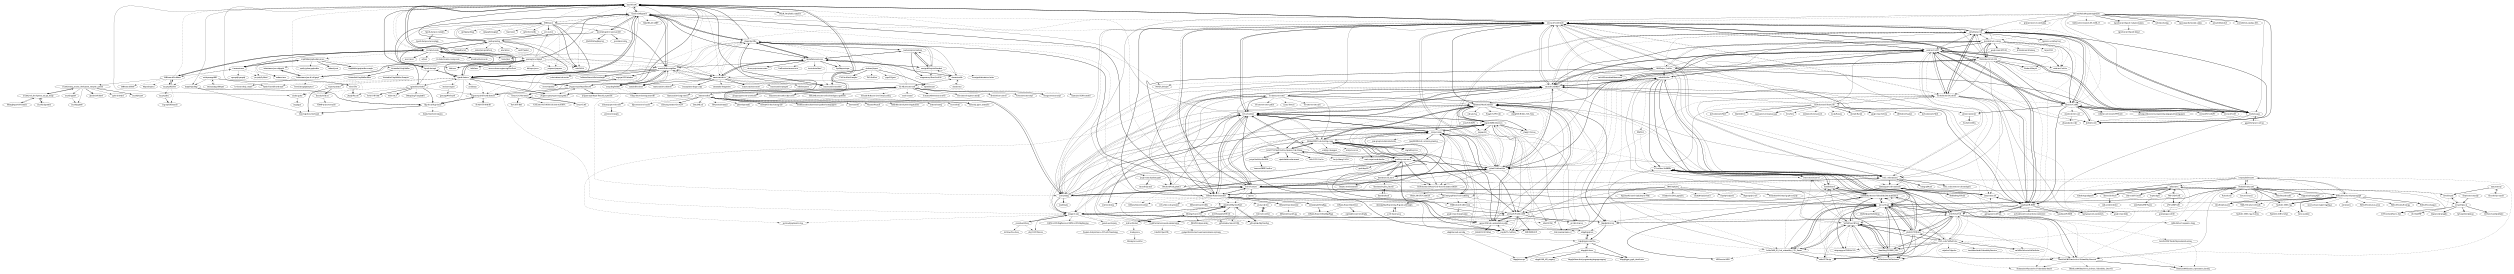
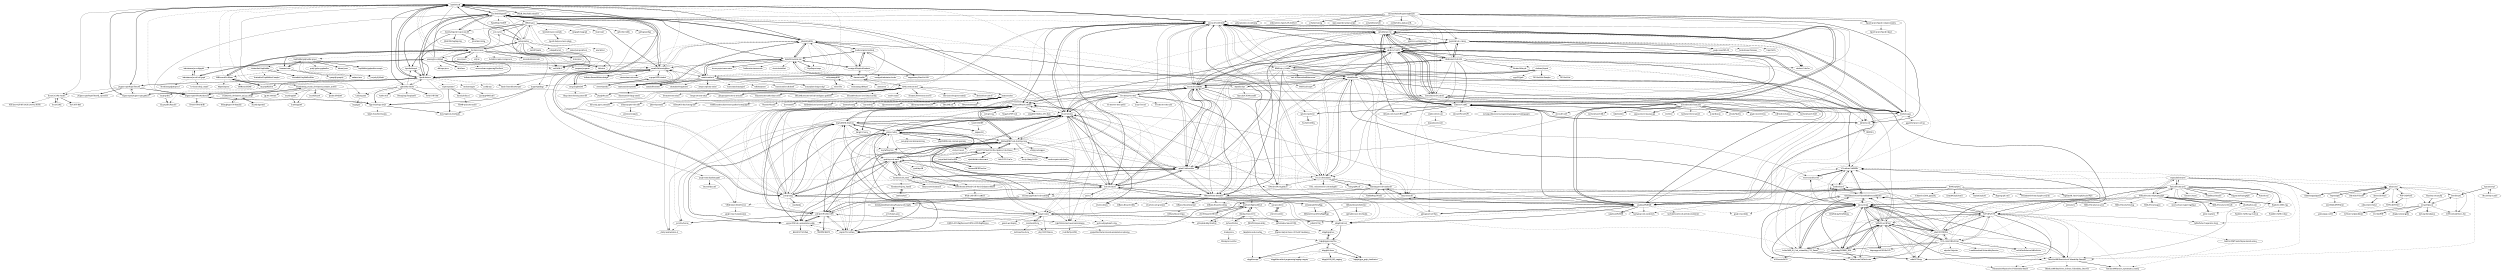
(2224, 66) -> (1382, 77)
(1850, 191) -> (1849, 191)
